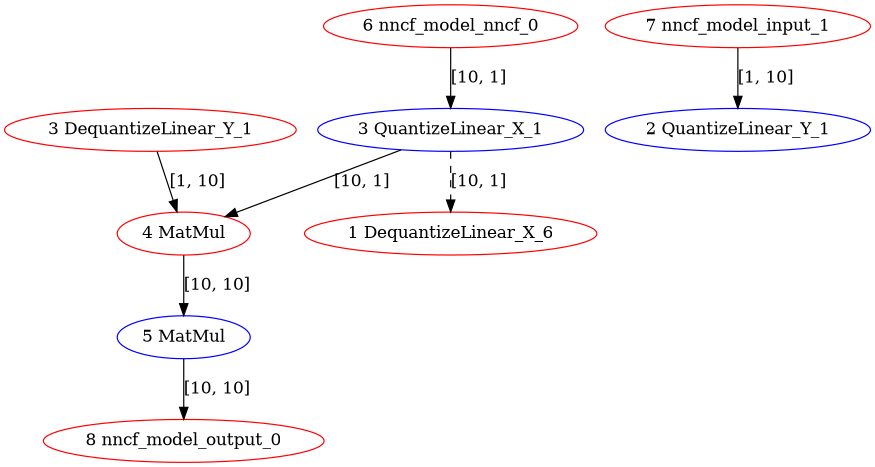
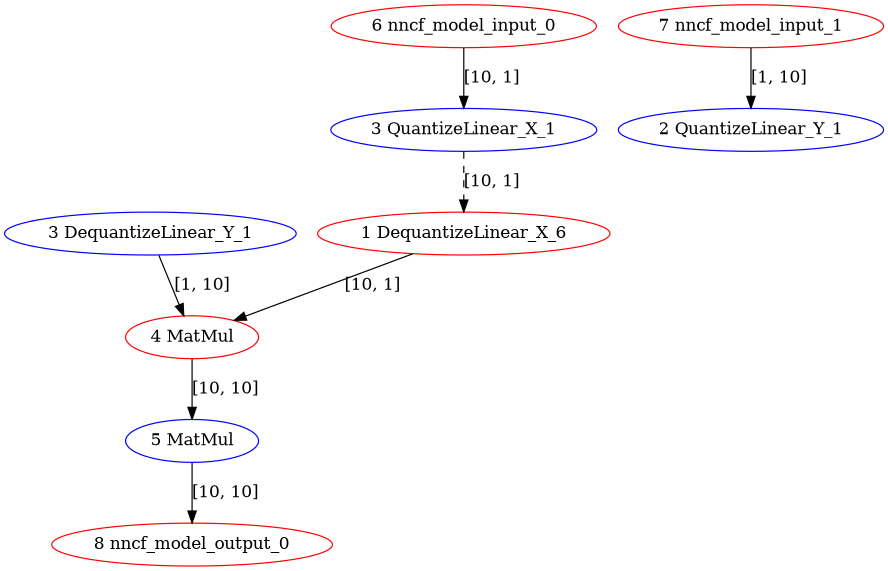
(451, 26) -> (464, 26)
(150, 130) -> (150, 234)
(319, 181) -> (329, 285)
